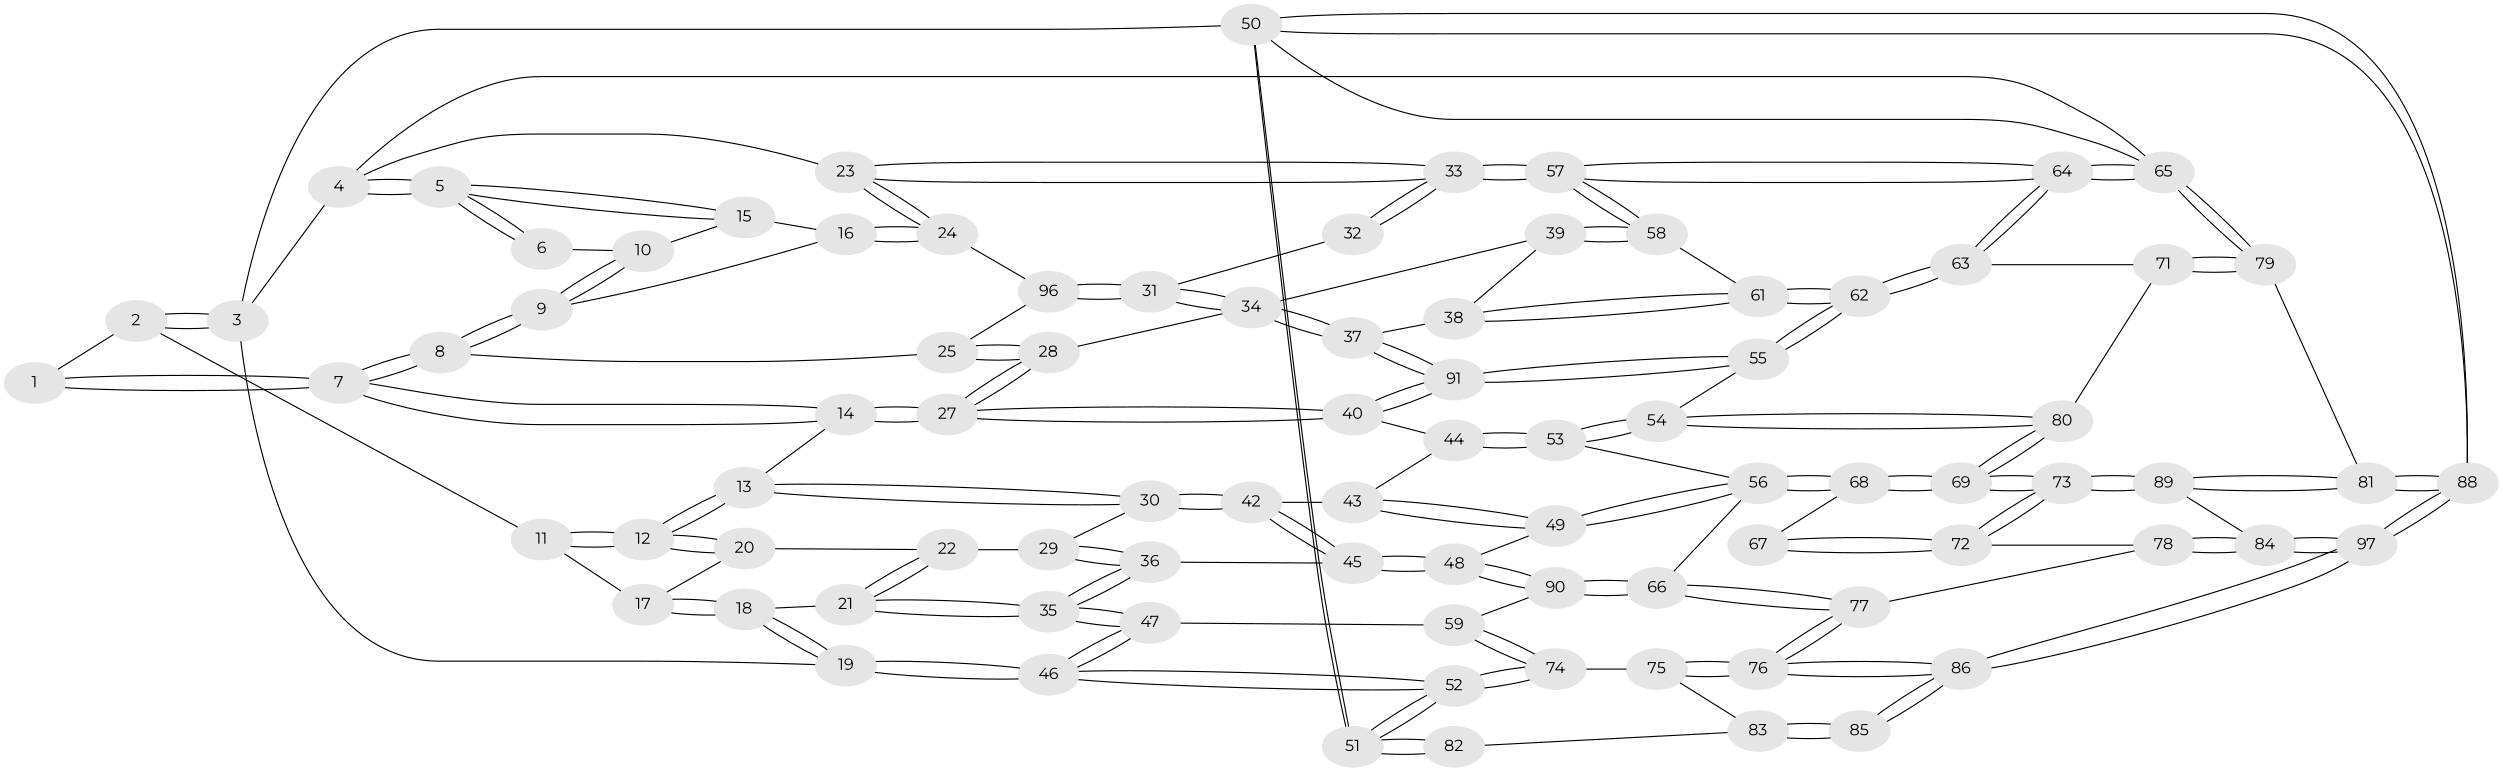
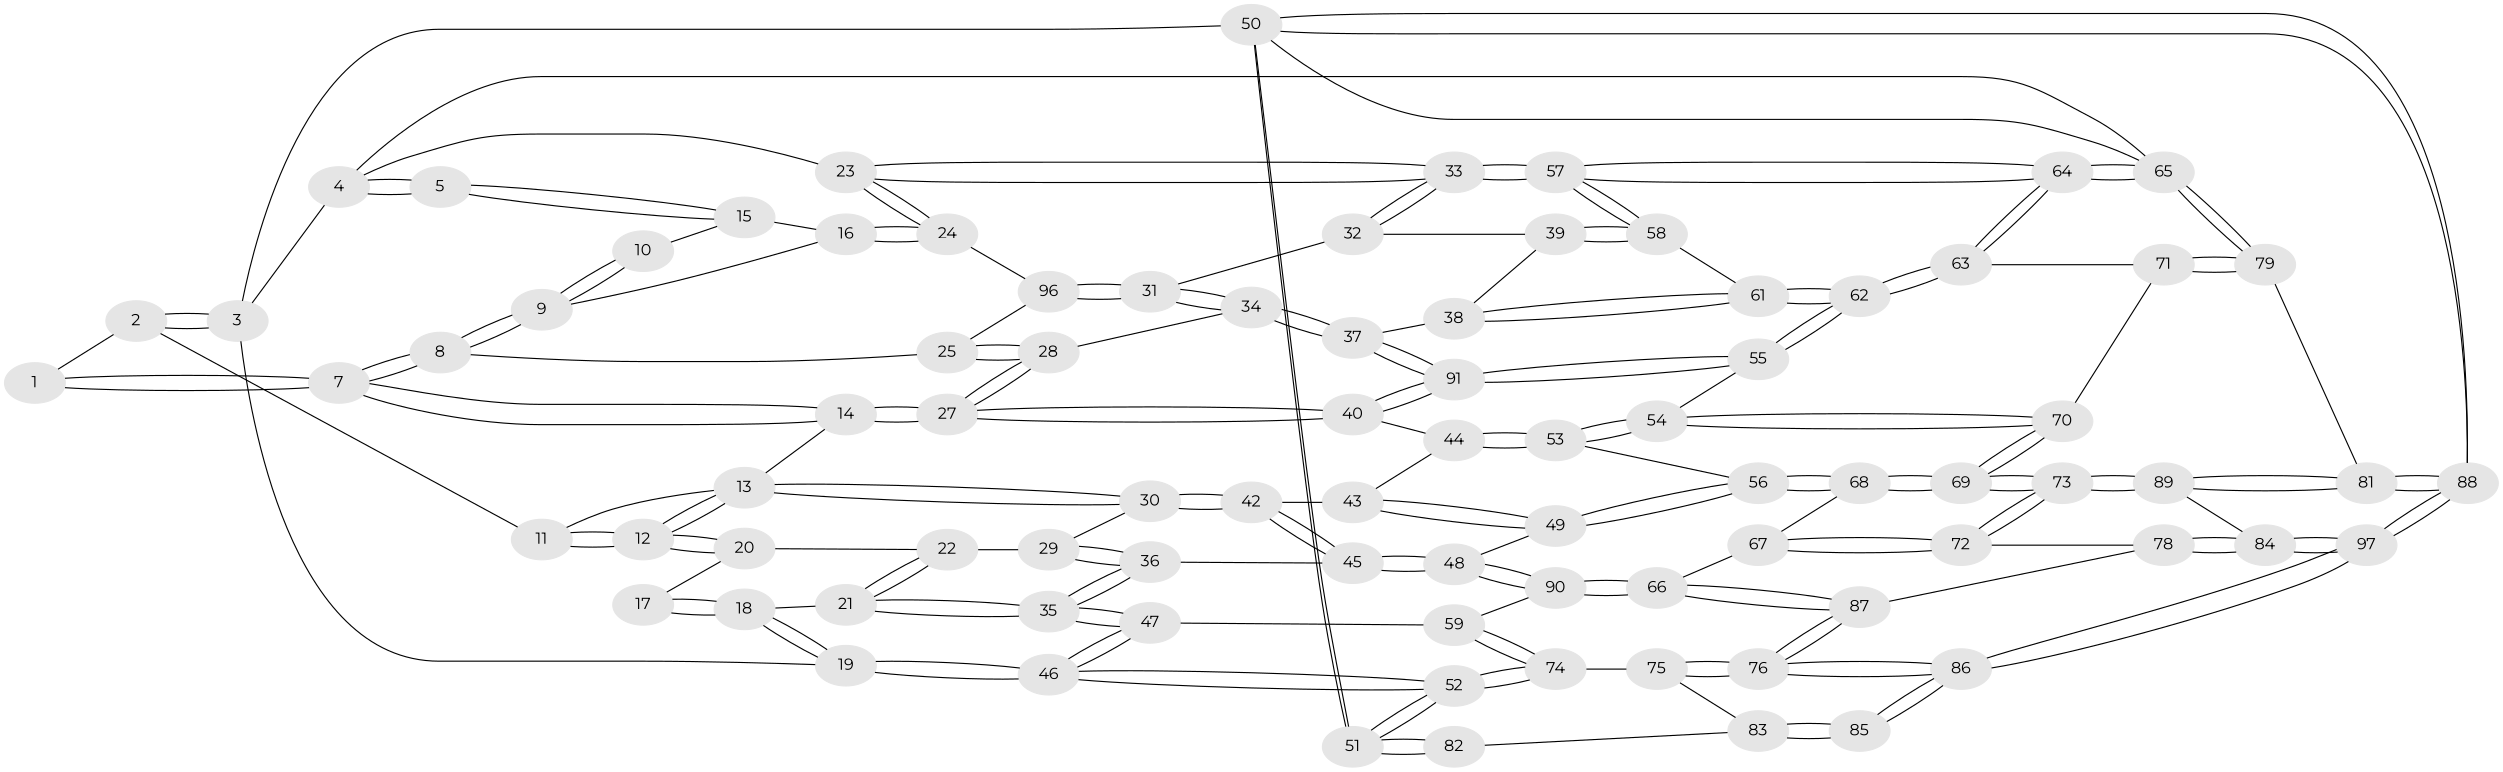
(542, 249) -> none
(1403, 271) -> (1454, 234)
(2062, 421) -> (2062, 421)
(1707, 536) -> (1708, 567)
(593, 572) -> (639, 503)
(1860, 607) -> (1860, 607)
